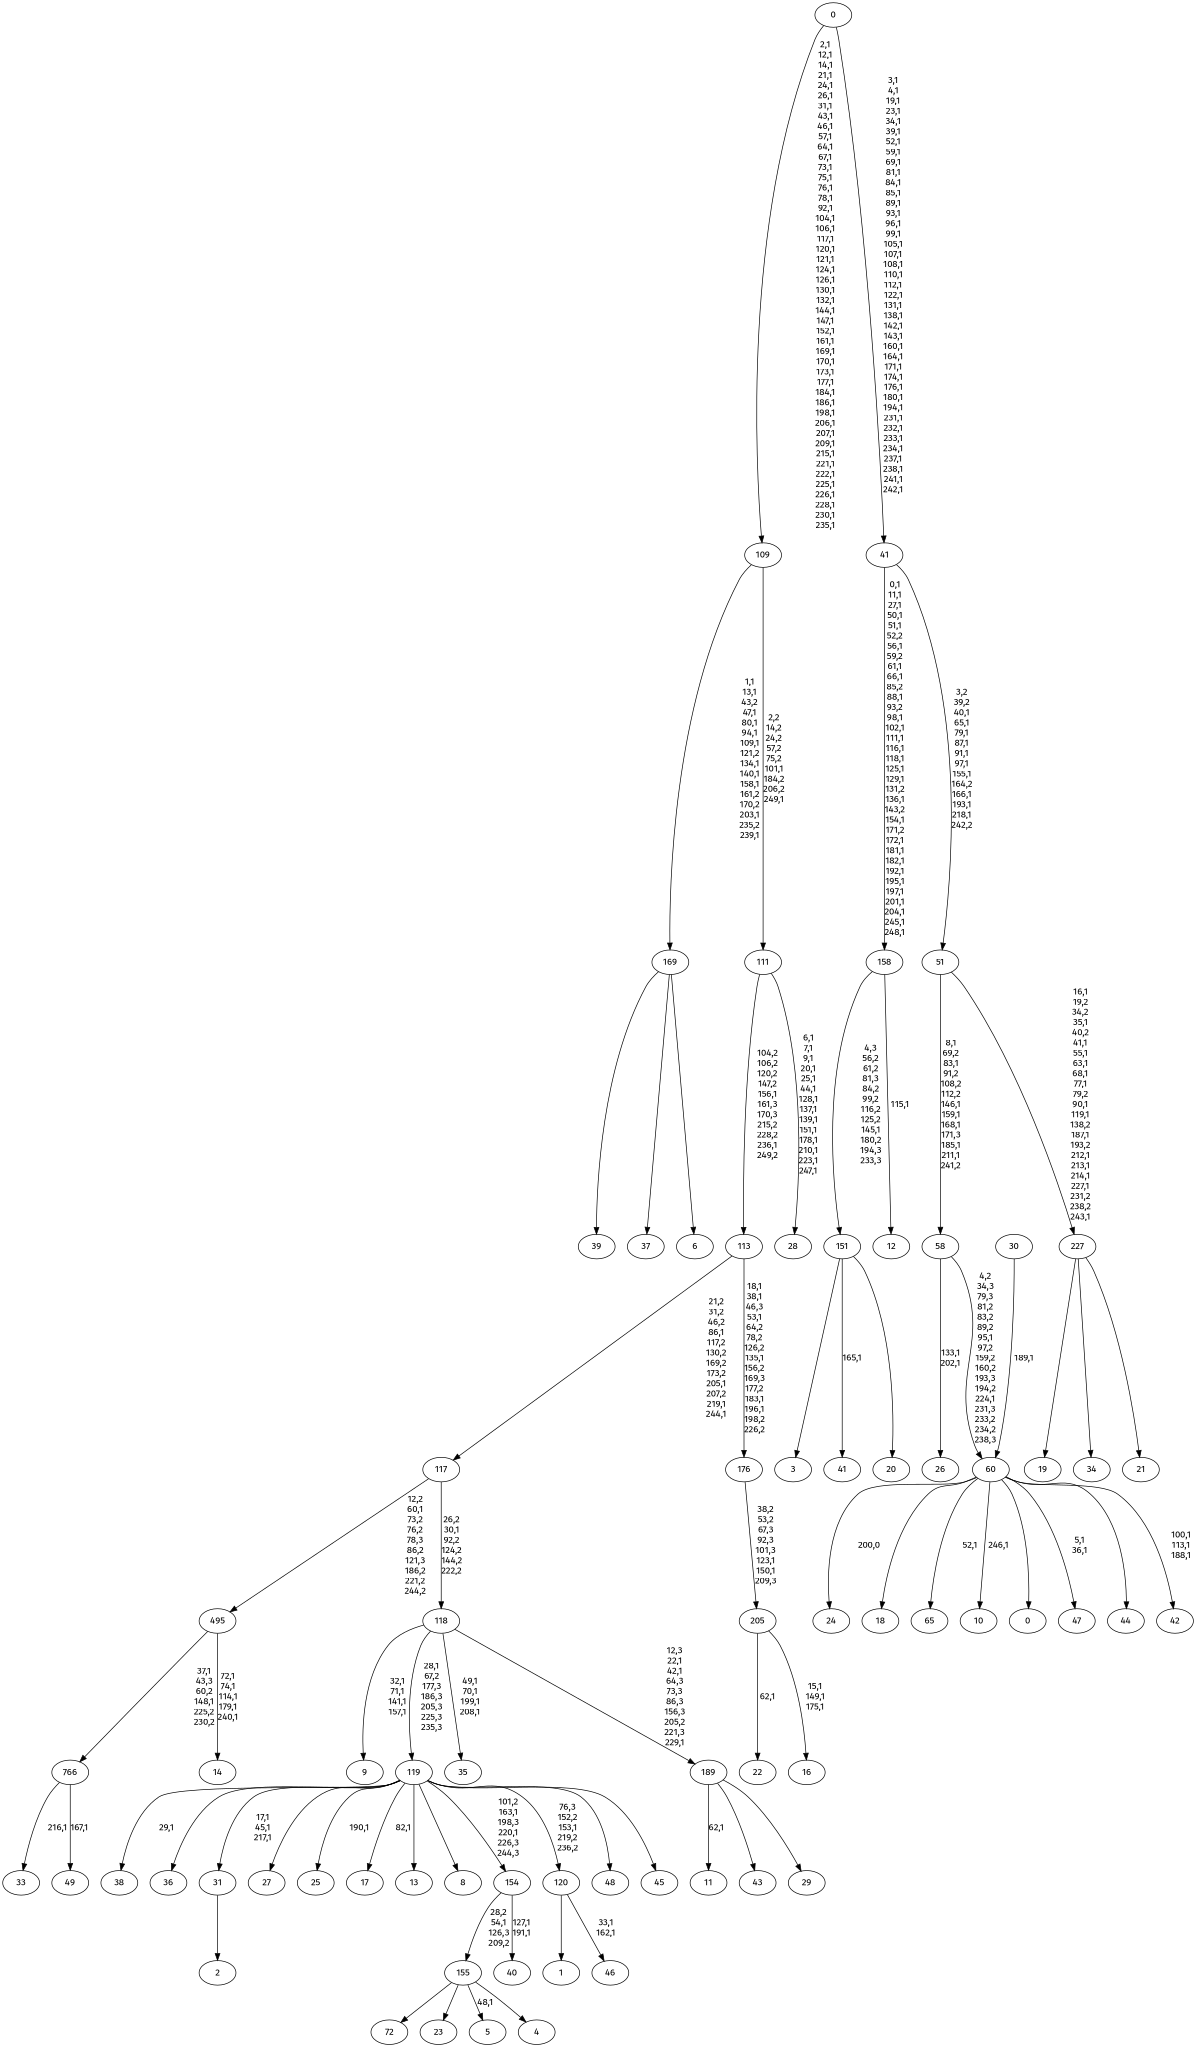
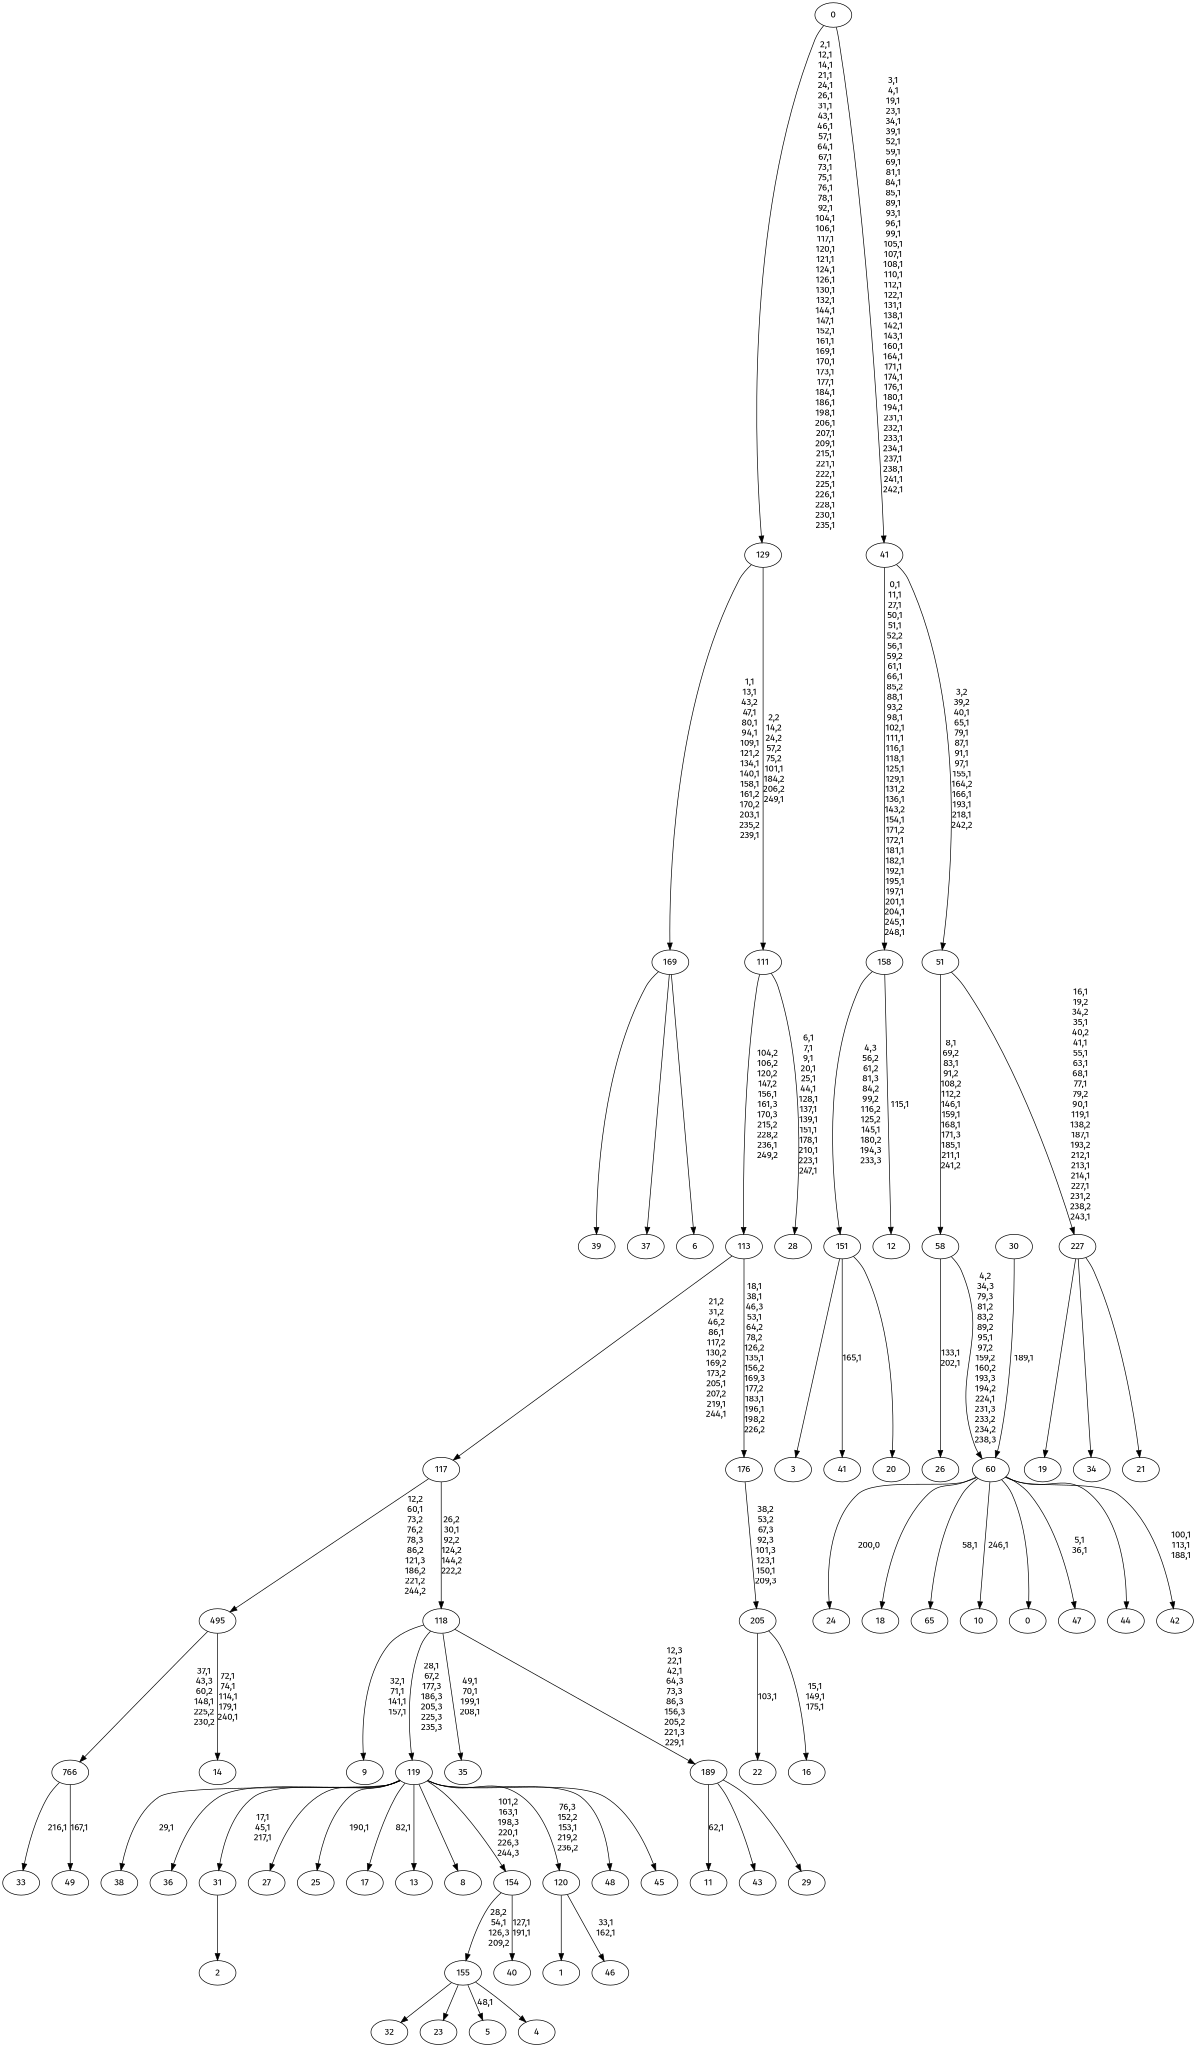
(763, 555) -> (763, 555)
(970, 1545) -> (970, 1545)
(768, 1697) -> (768, 1697)
(389, 2032) -> (389, 2032)
